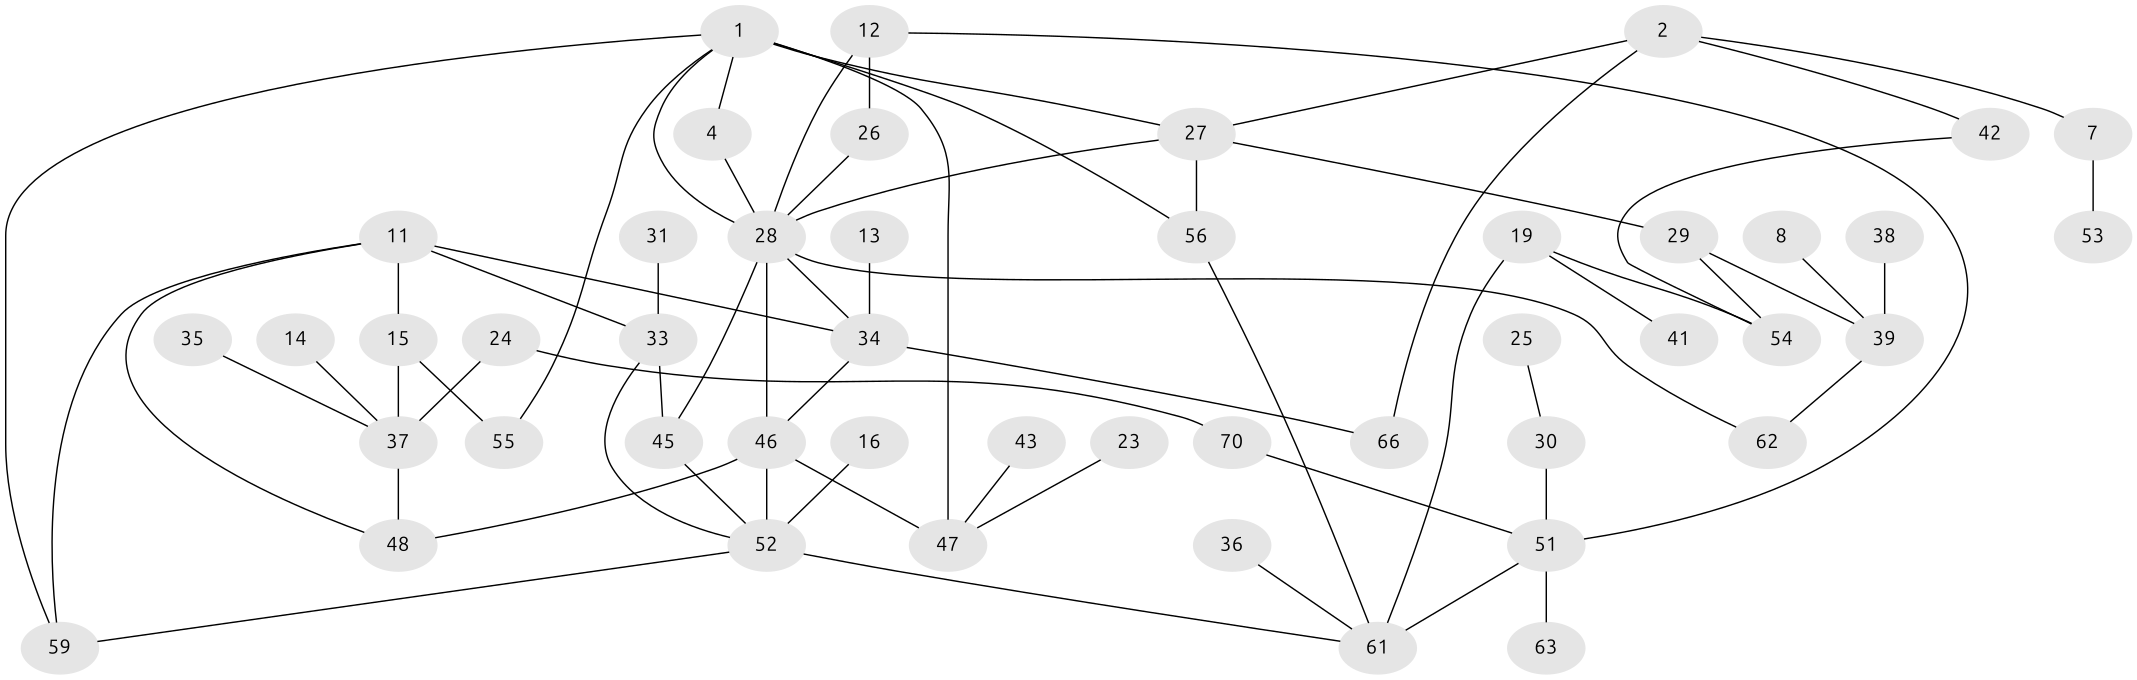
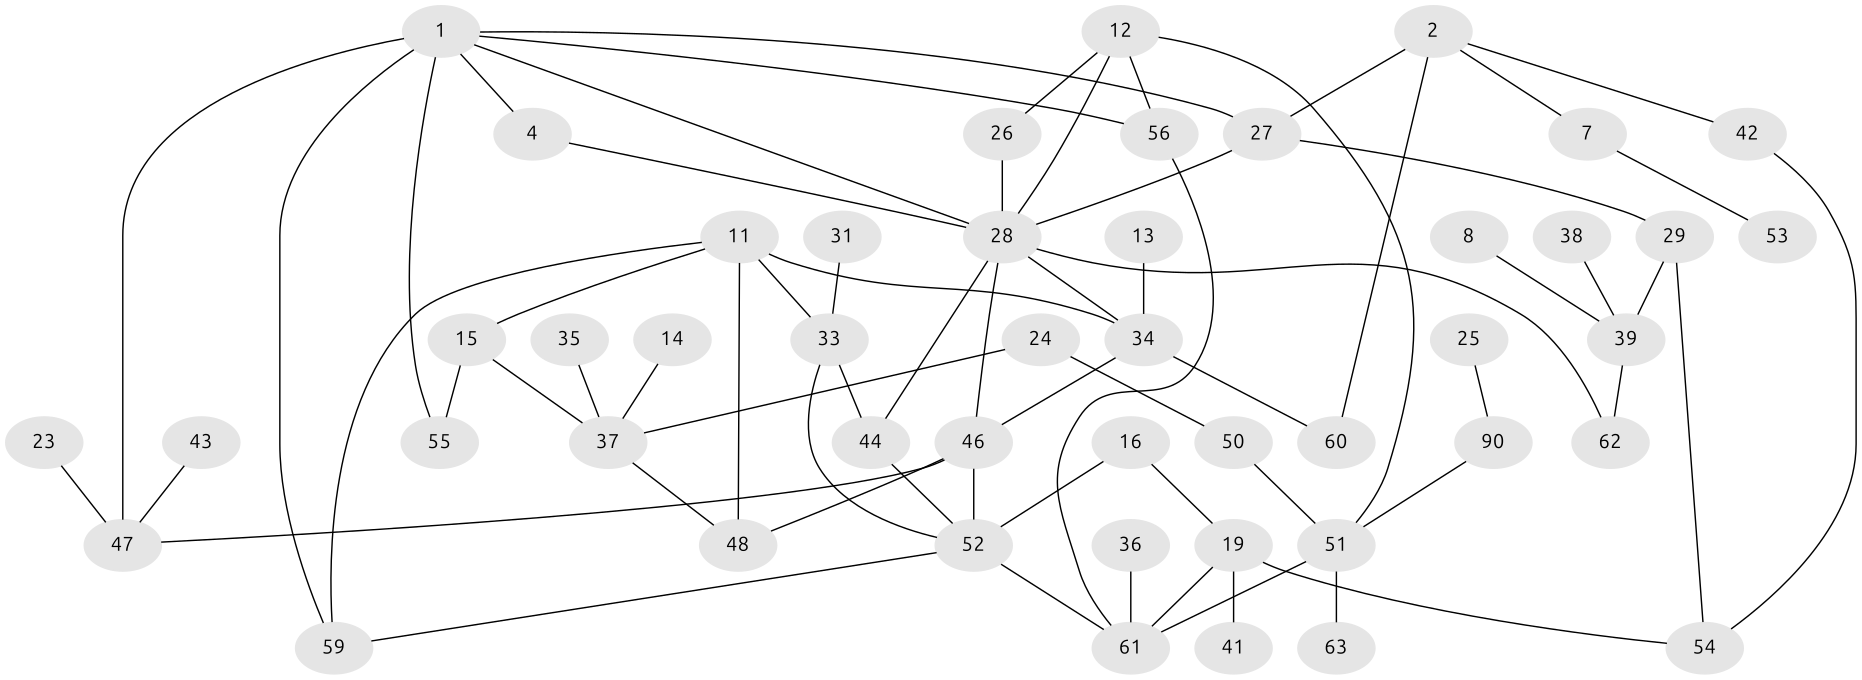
(1196, 186) -> (1140, 83)
(664, 443) -> (871, 443)
(1232, 443) -> (1234, 443)
(1389, 443) -> (1336, 443)
(1546, 443) -> (1493, 443)
none -> (1182, 494)
